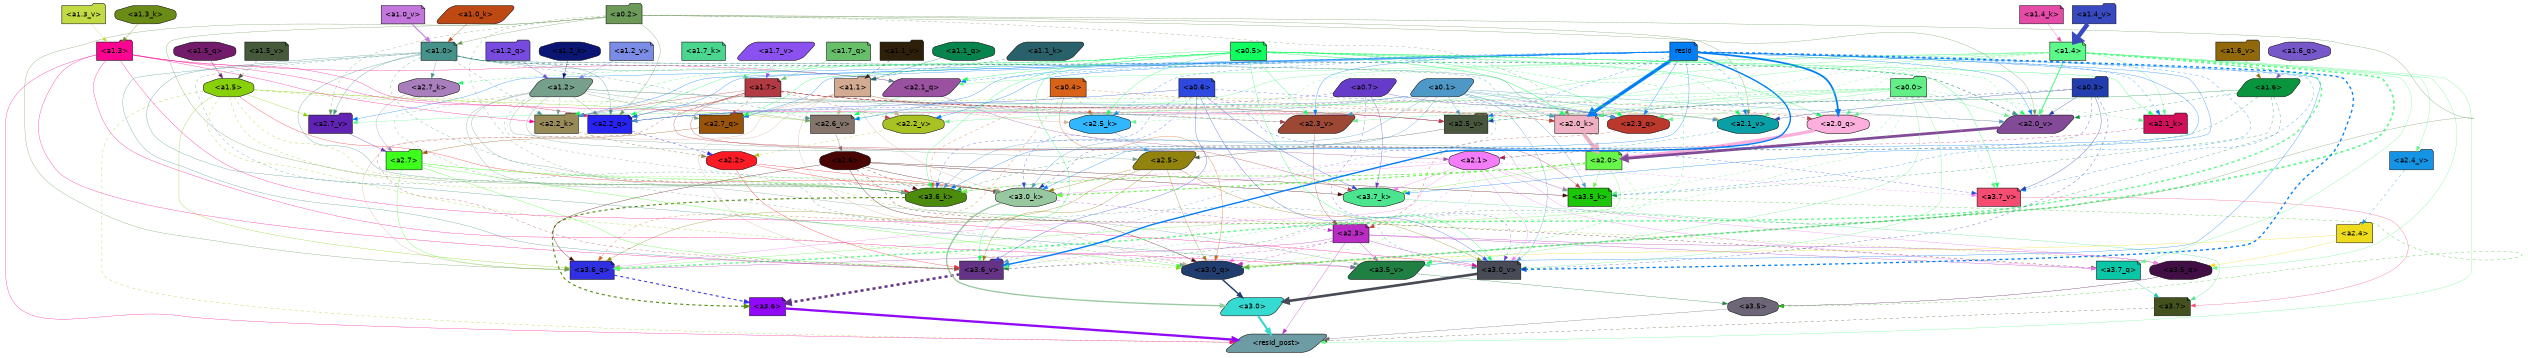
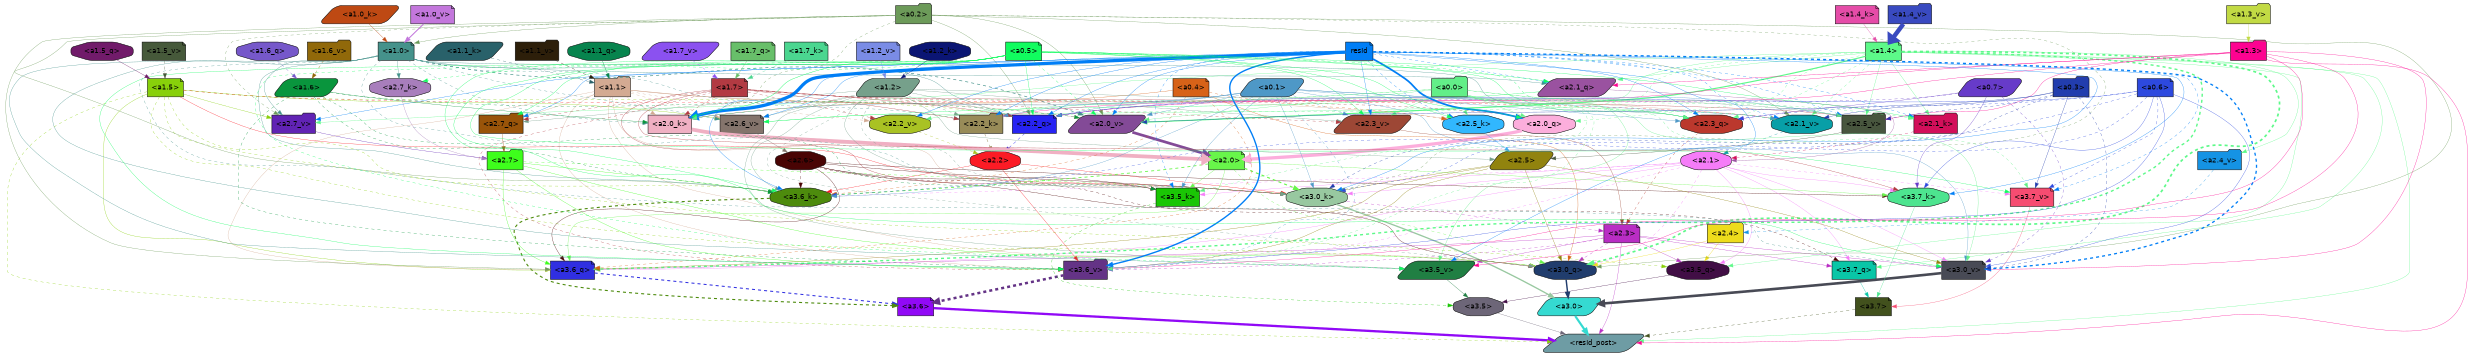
(145, 15) -> none
(508, 51) -> none
(902, 64) -> none
(229, 88) -> (165, 88)
(1131, 98) -> (977, 102)
(1318, 105) -> (935, 103)
